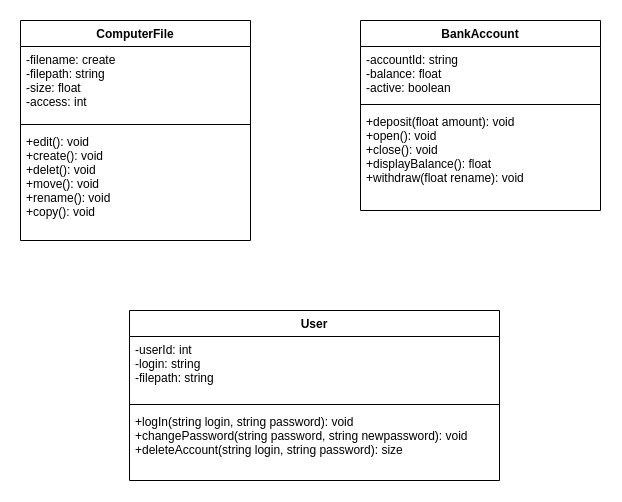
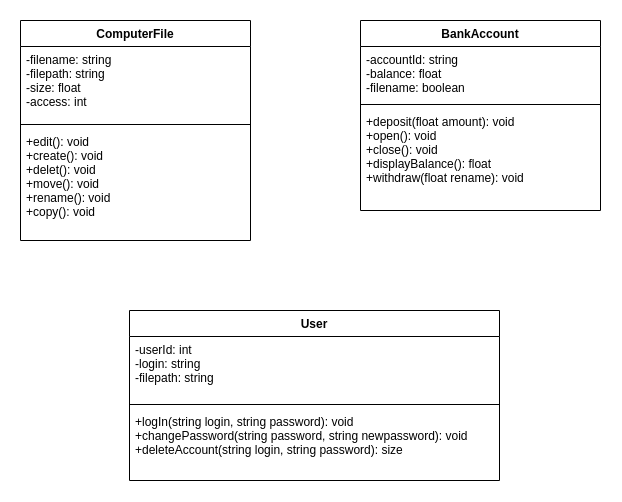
(77, 60) -> (75, 60)
(422, 60) -> (422, 60)
